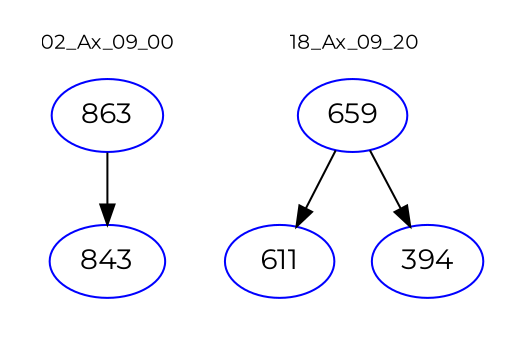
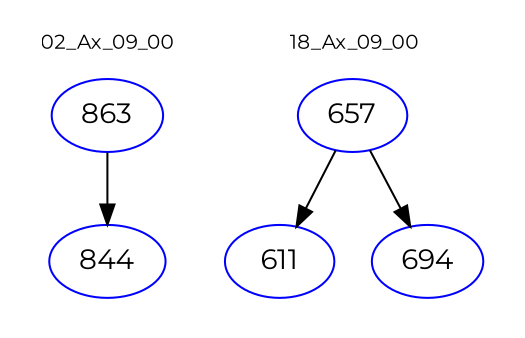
(355, 44) -> (355, 44)
(353, 116) -> (353, 116)
(107, 261) -> (107, 261)
(428, 261) -> (428, 261)
